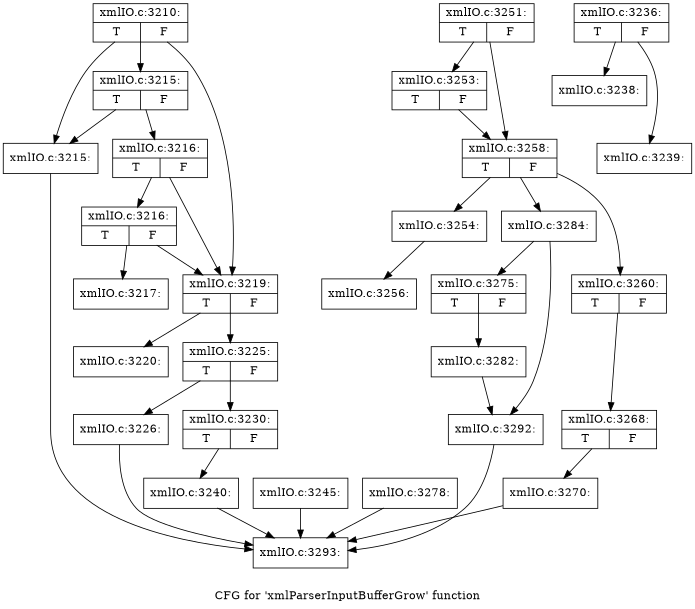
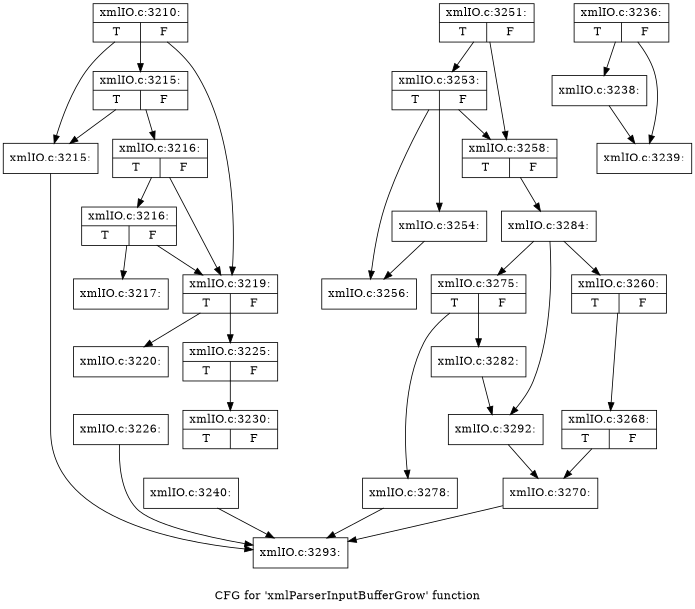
none -> (620, 121)
none -> (392, 187)
(475, 192) -> (439, 156)
(605, 209) -> (579, 255)
none -> (410, 386)
(176, 396) -> none
(212, 460) -> none
(301, 493) -> none
(438, 527) -> (520, 458)
